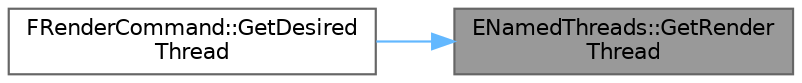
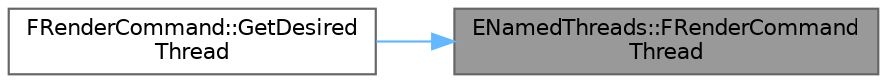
(624, 42) -> (666, 42)
